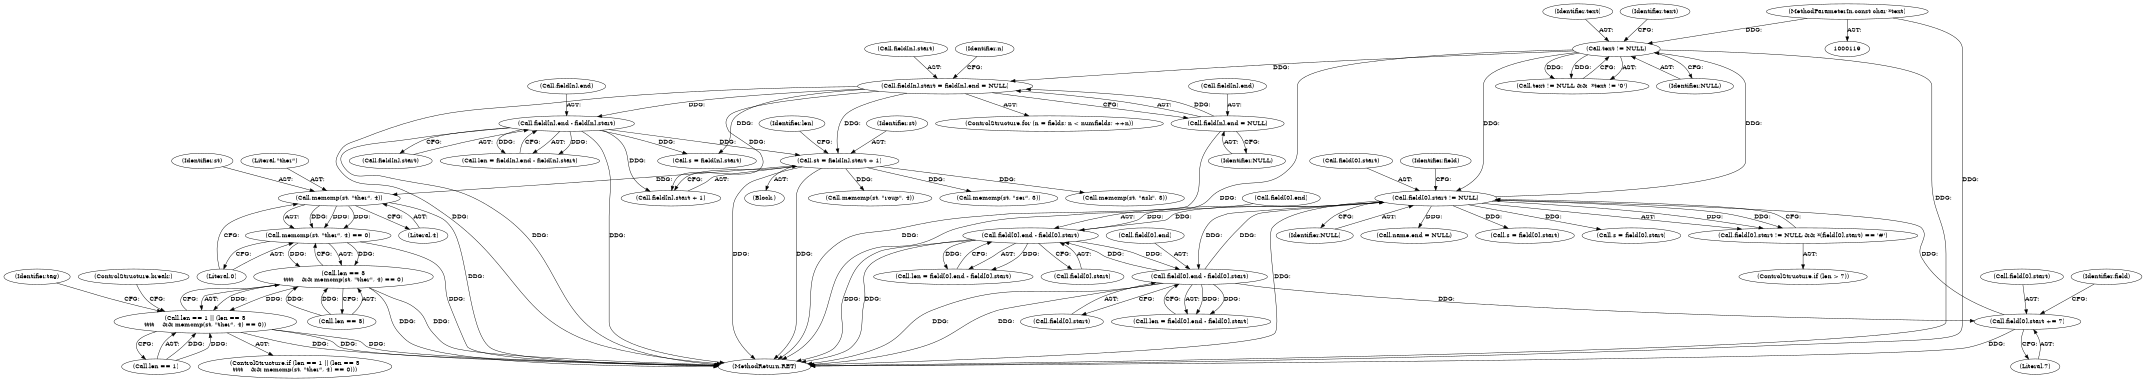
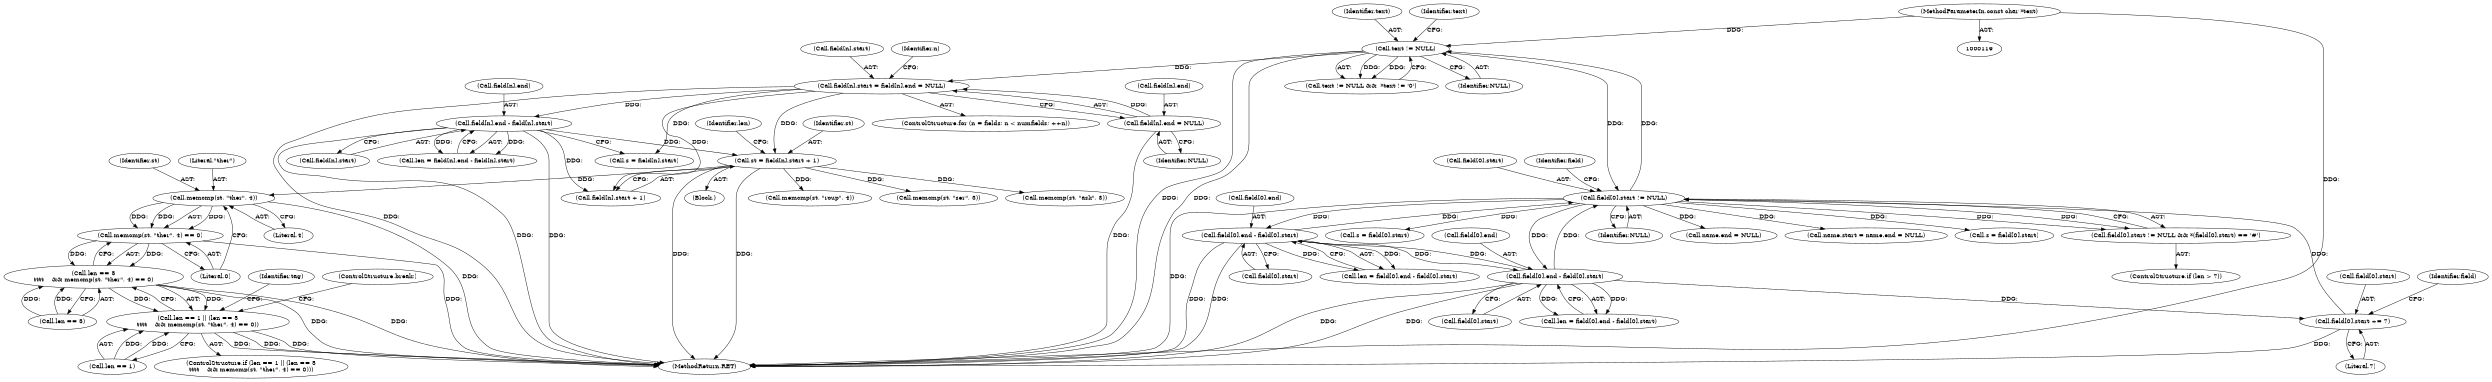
(668, 142) -> (605, 142)
none -> (1866, 236)
